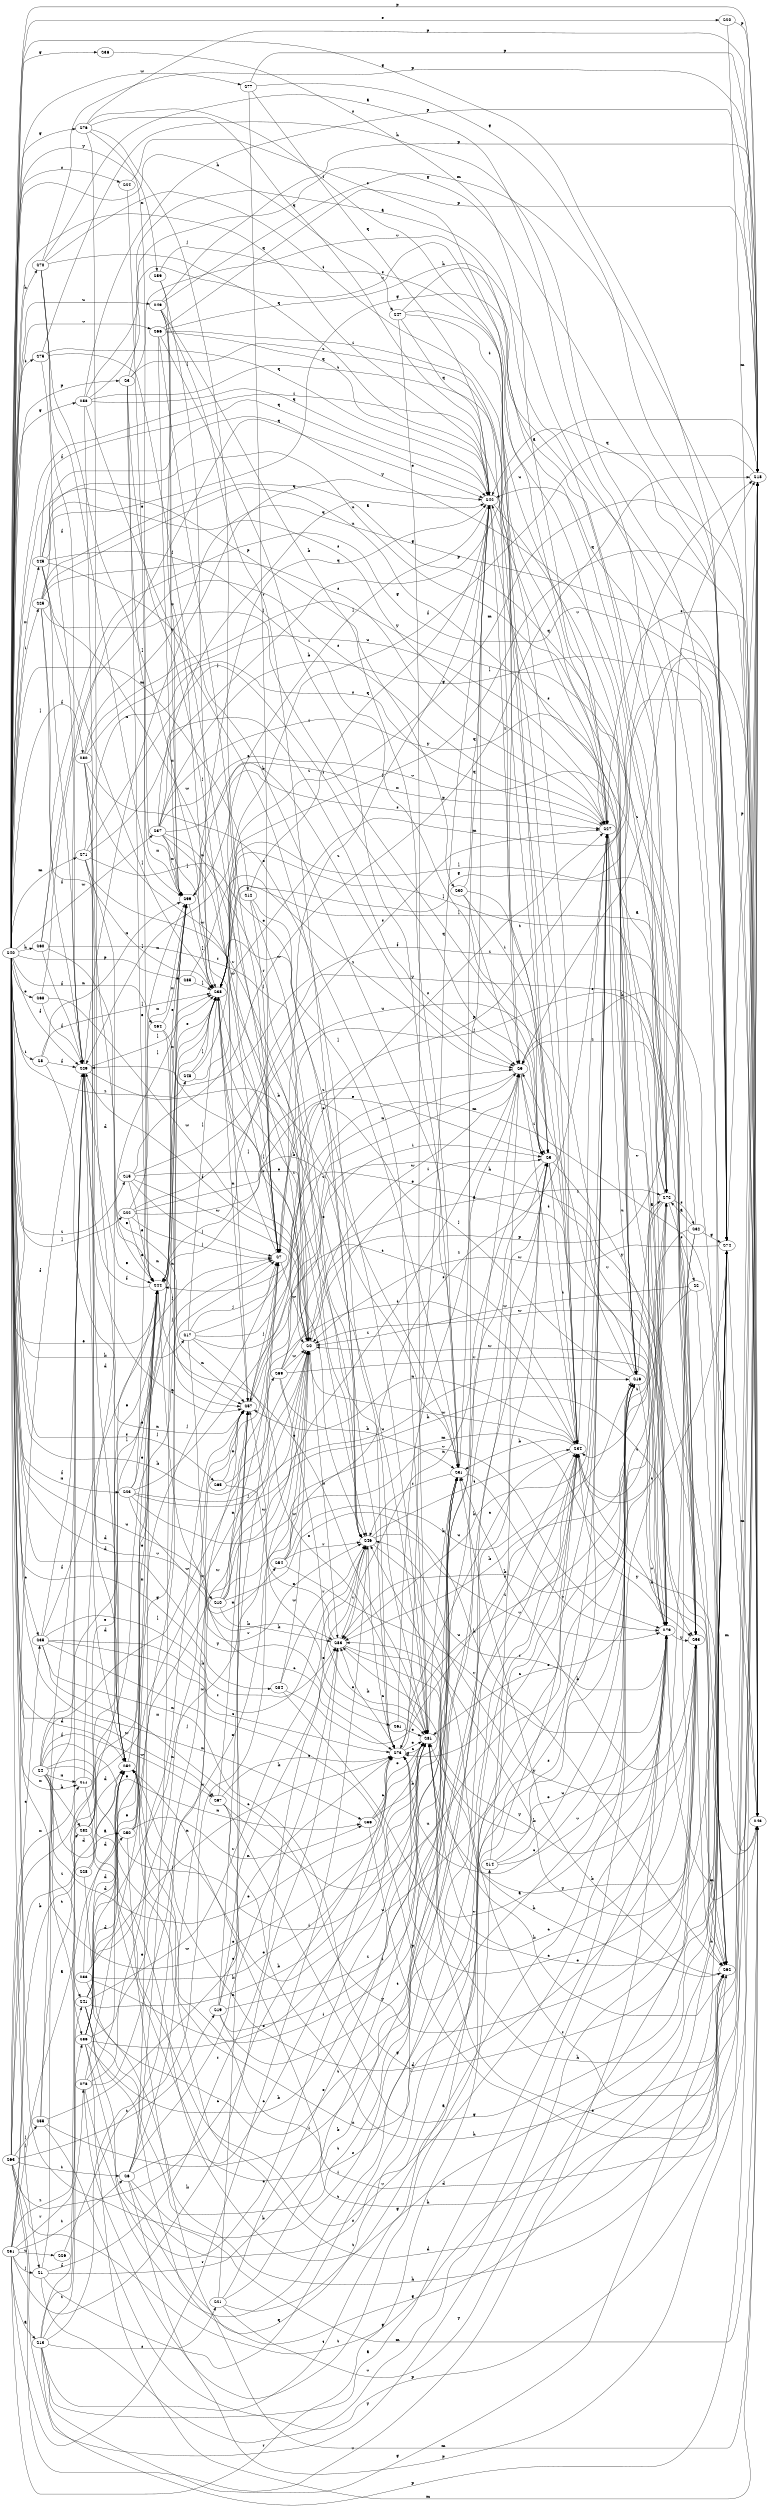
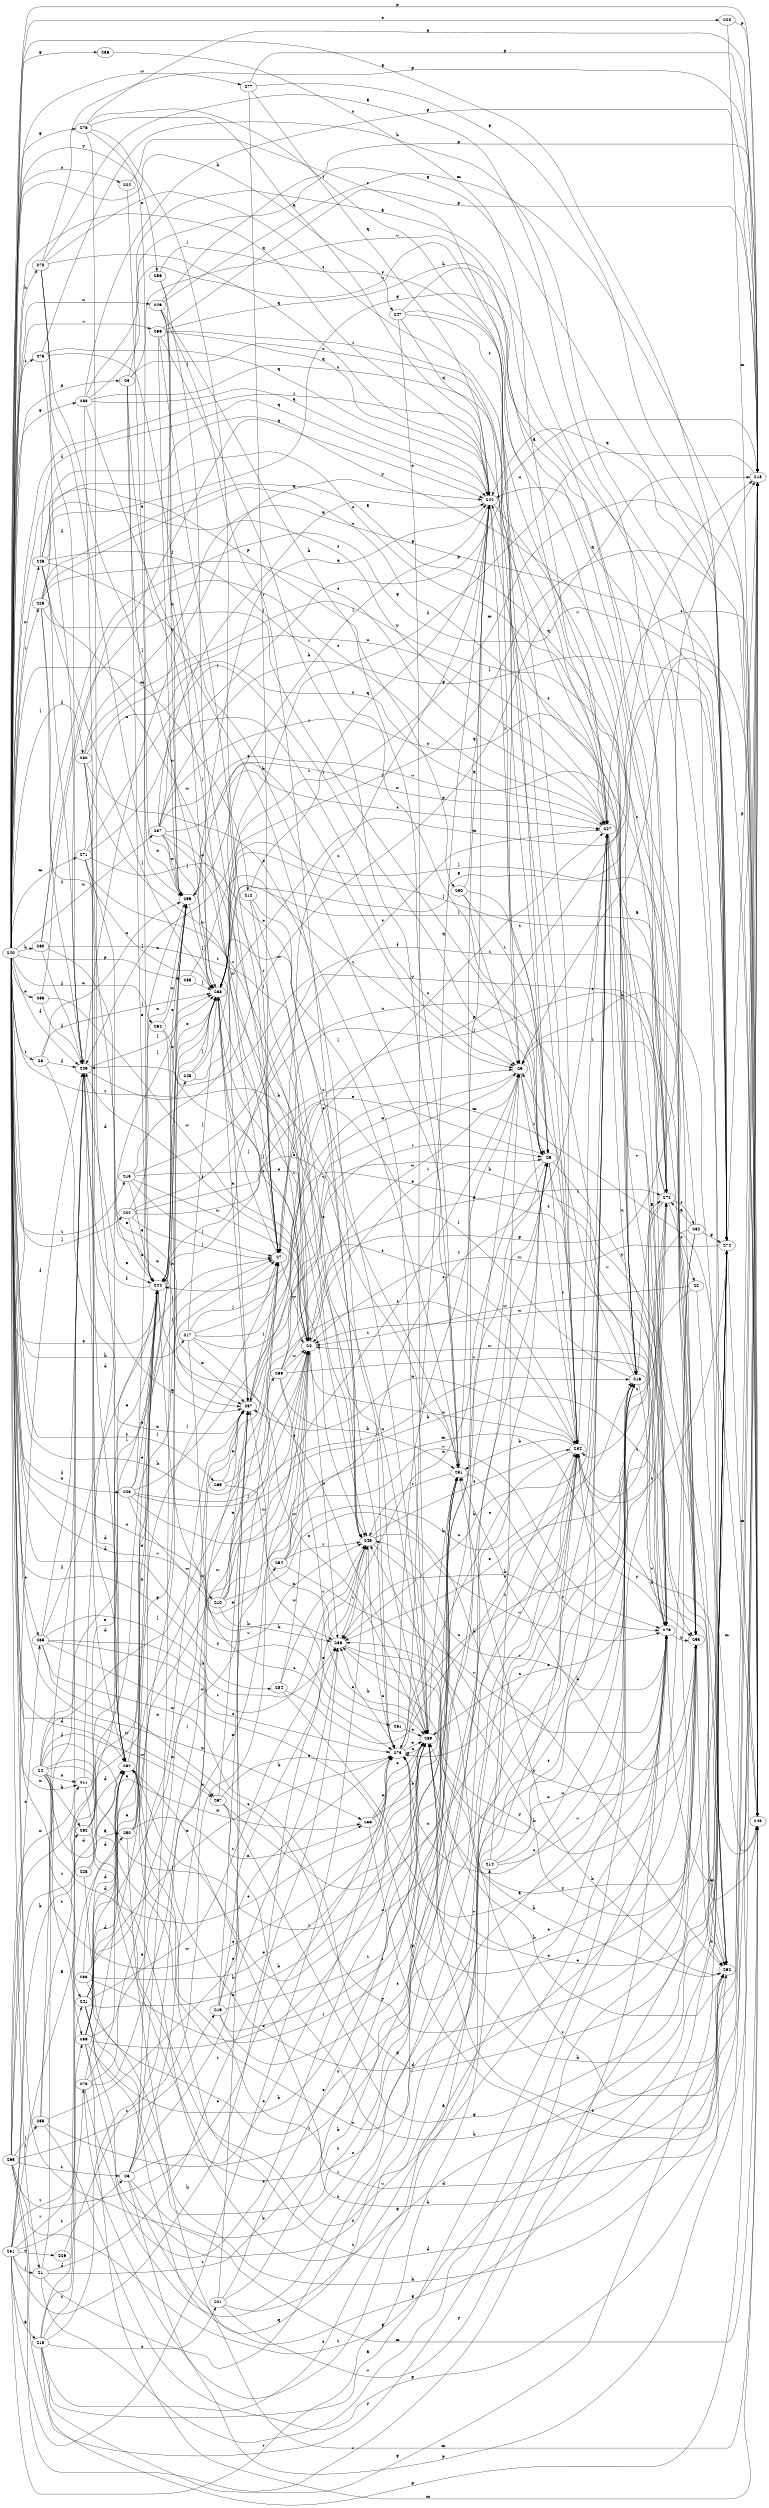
(490, 1559) -> (490, 1559)
(428, 1739) -> (428, 1739)
